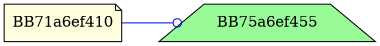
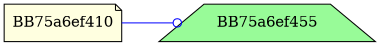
(63, 23) -> (63, 23)
